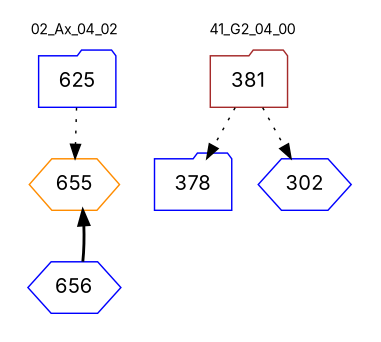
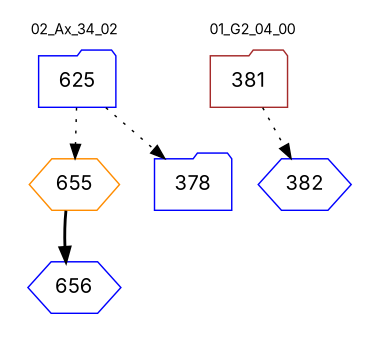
(74, 31) -> (74, 31)
(253, 31) -> (253, 31)
(224, 127) -> (123, 122)
(305, 185) -> (305, 185)
(84, 243) -> (65, 229)
